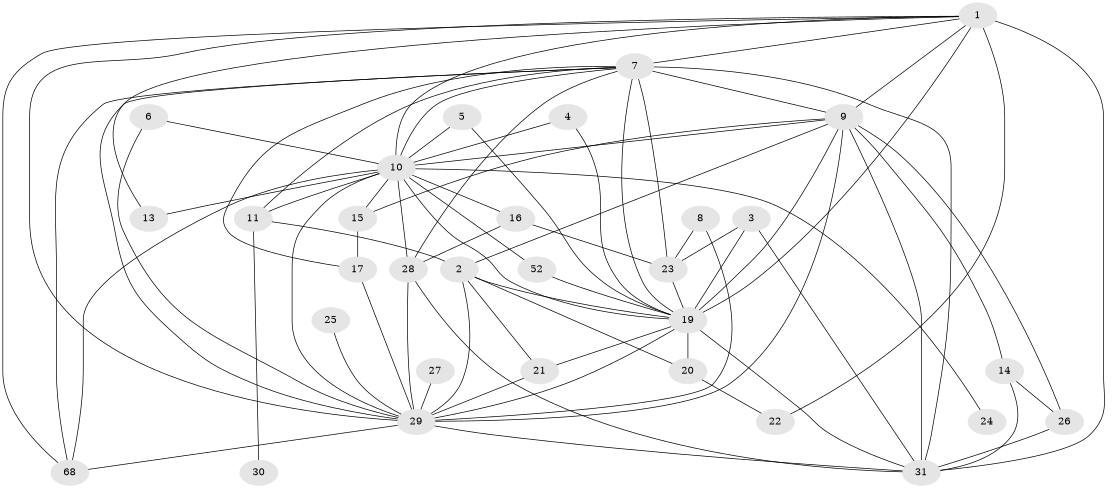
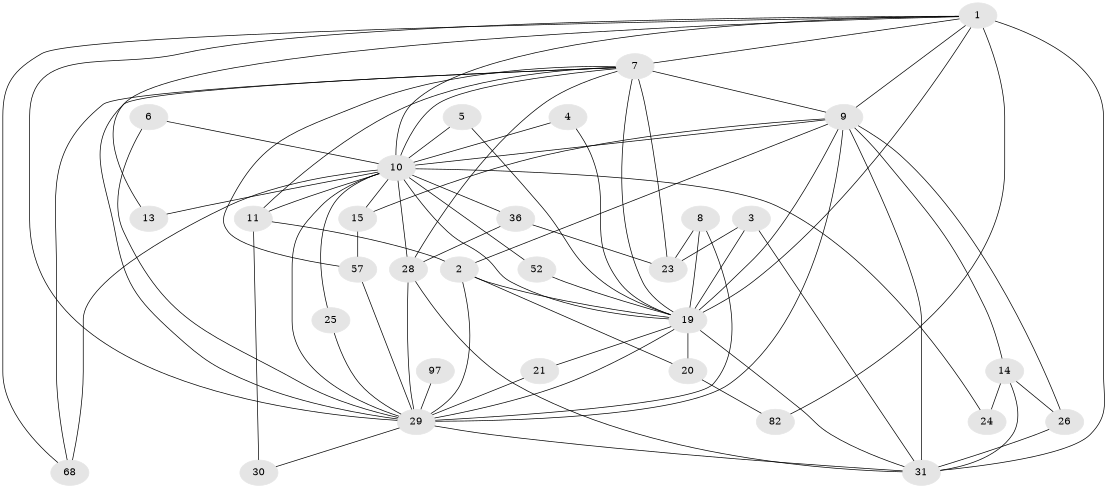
(948, 149) -> none
(516, 219) -> (516, 219)
none -> (325, 223)
(358, 270) -> (358, 270)
(678, 295) -> (695, 270)
(500, 320) -> none
(435, 371) -> (435, 371)
none -> (996, 396)
(775, 422) -> (775, 422)
(243, 447) -> (338, 447)
